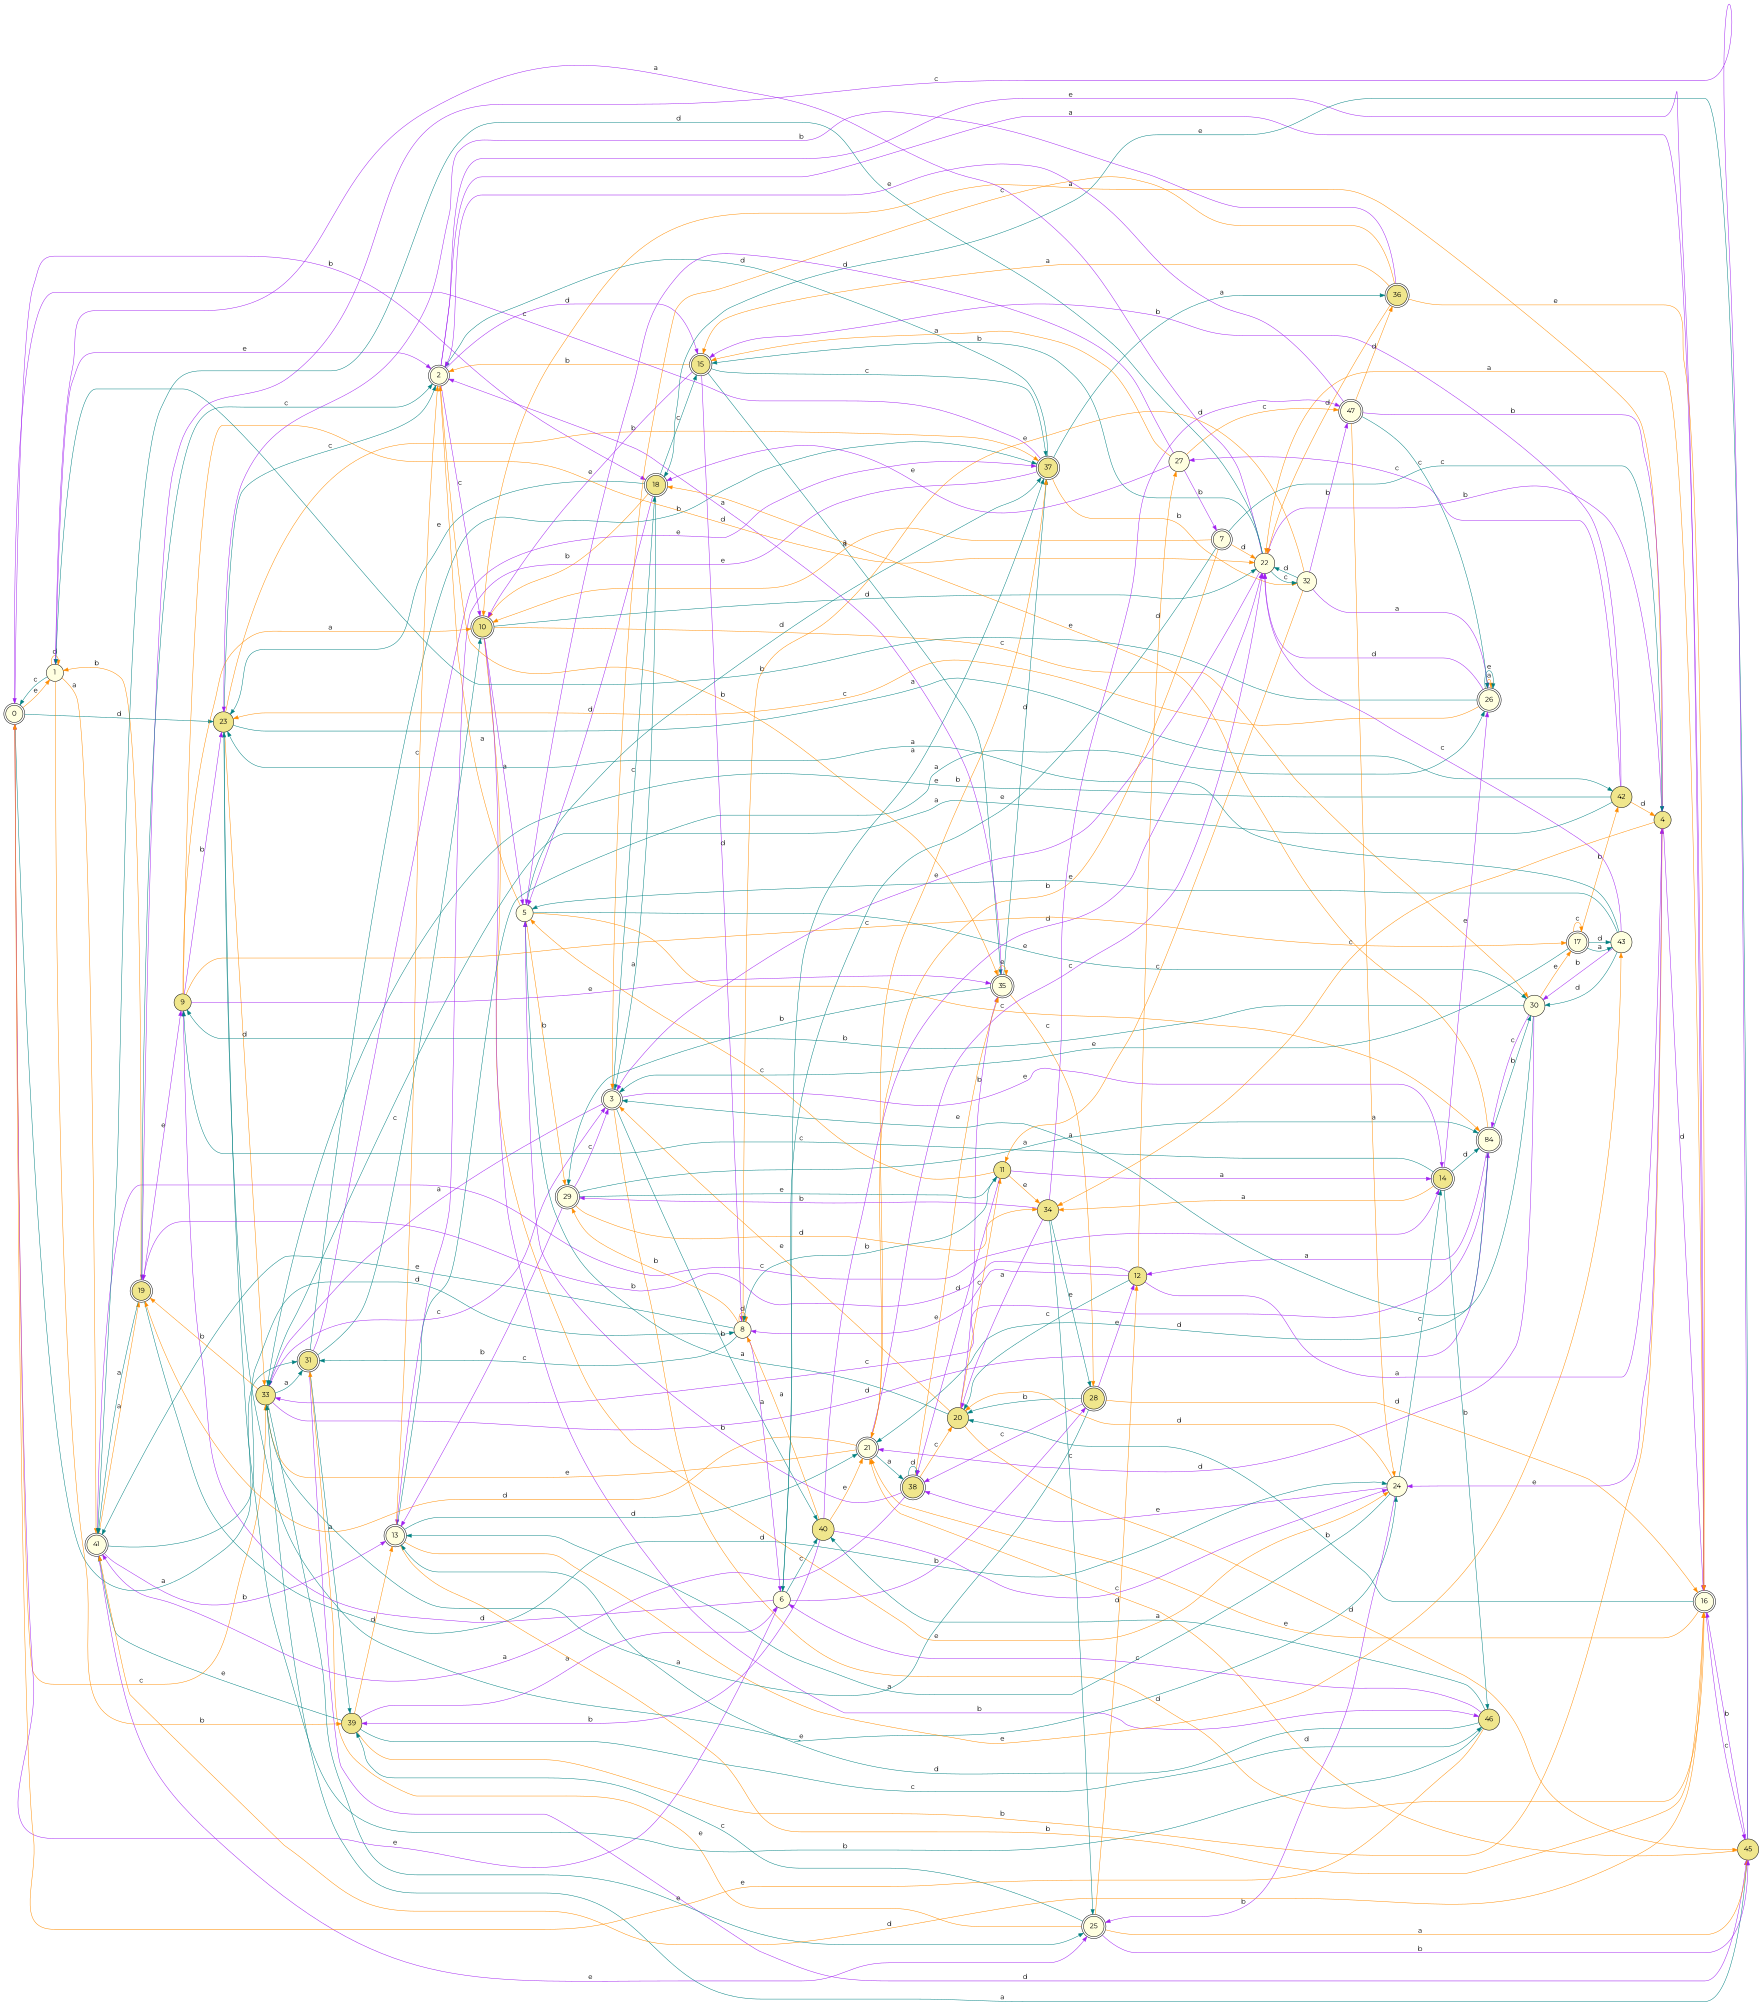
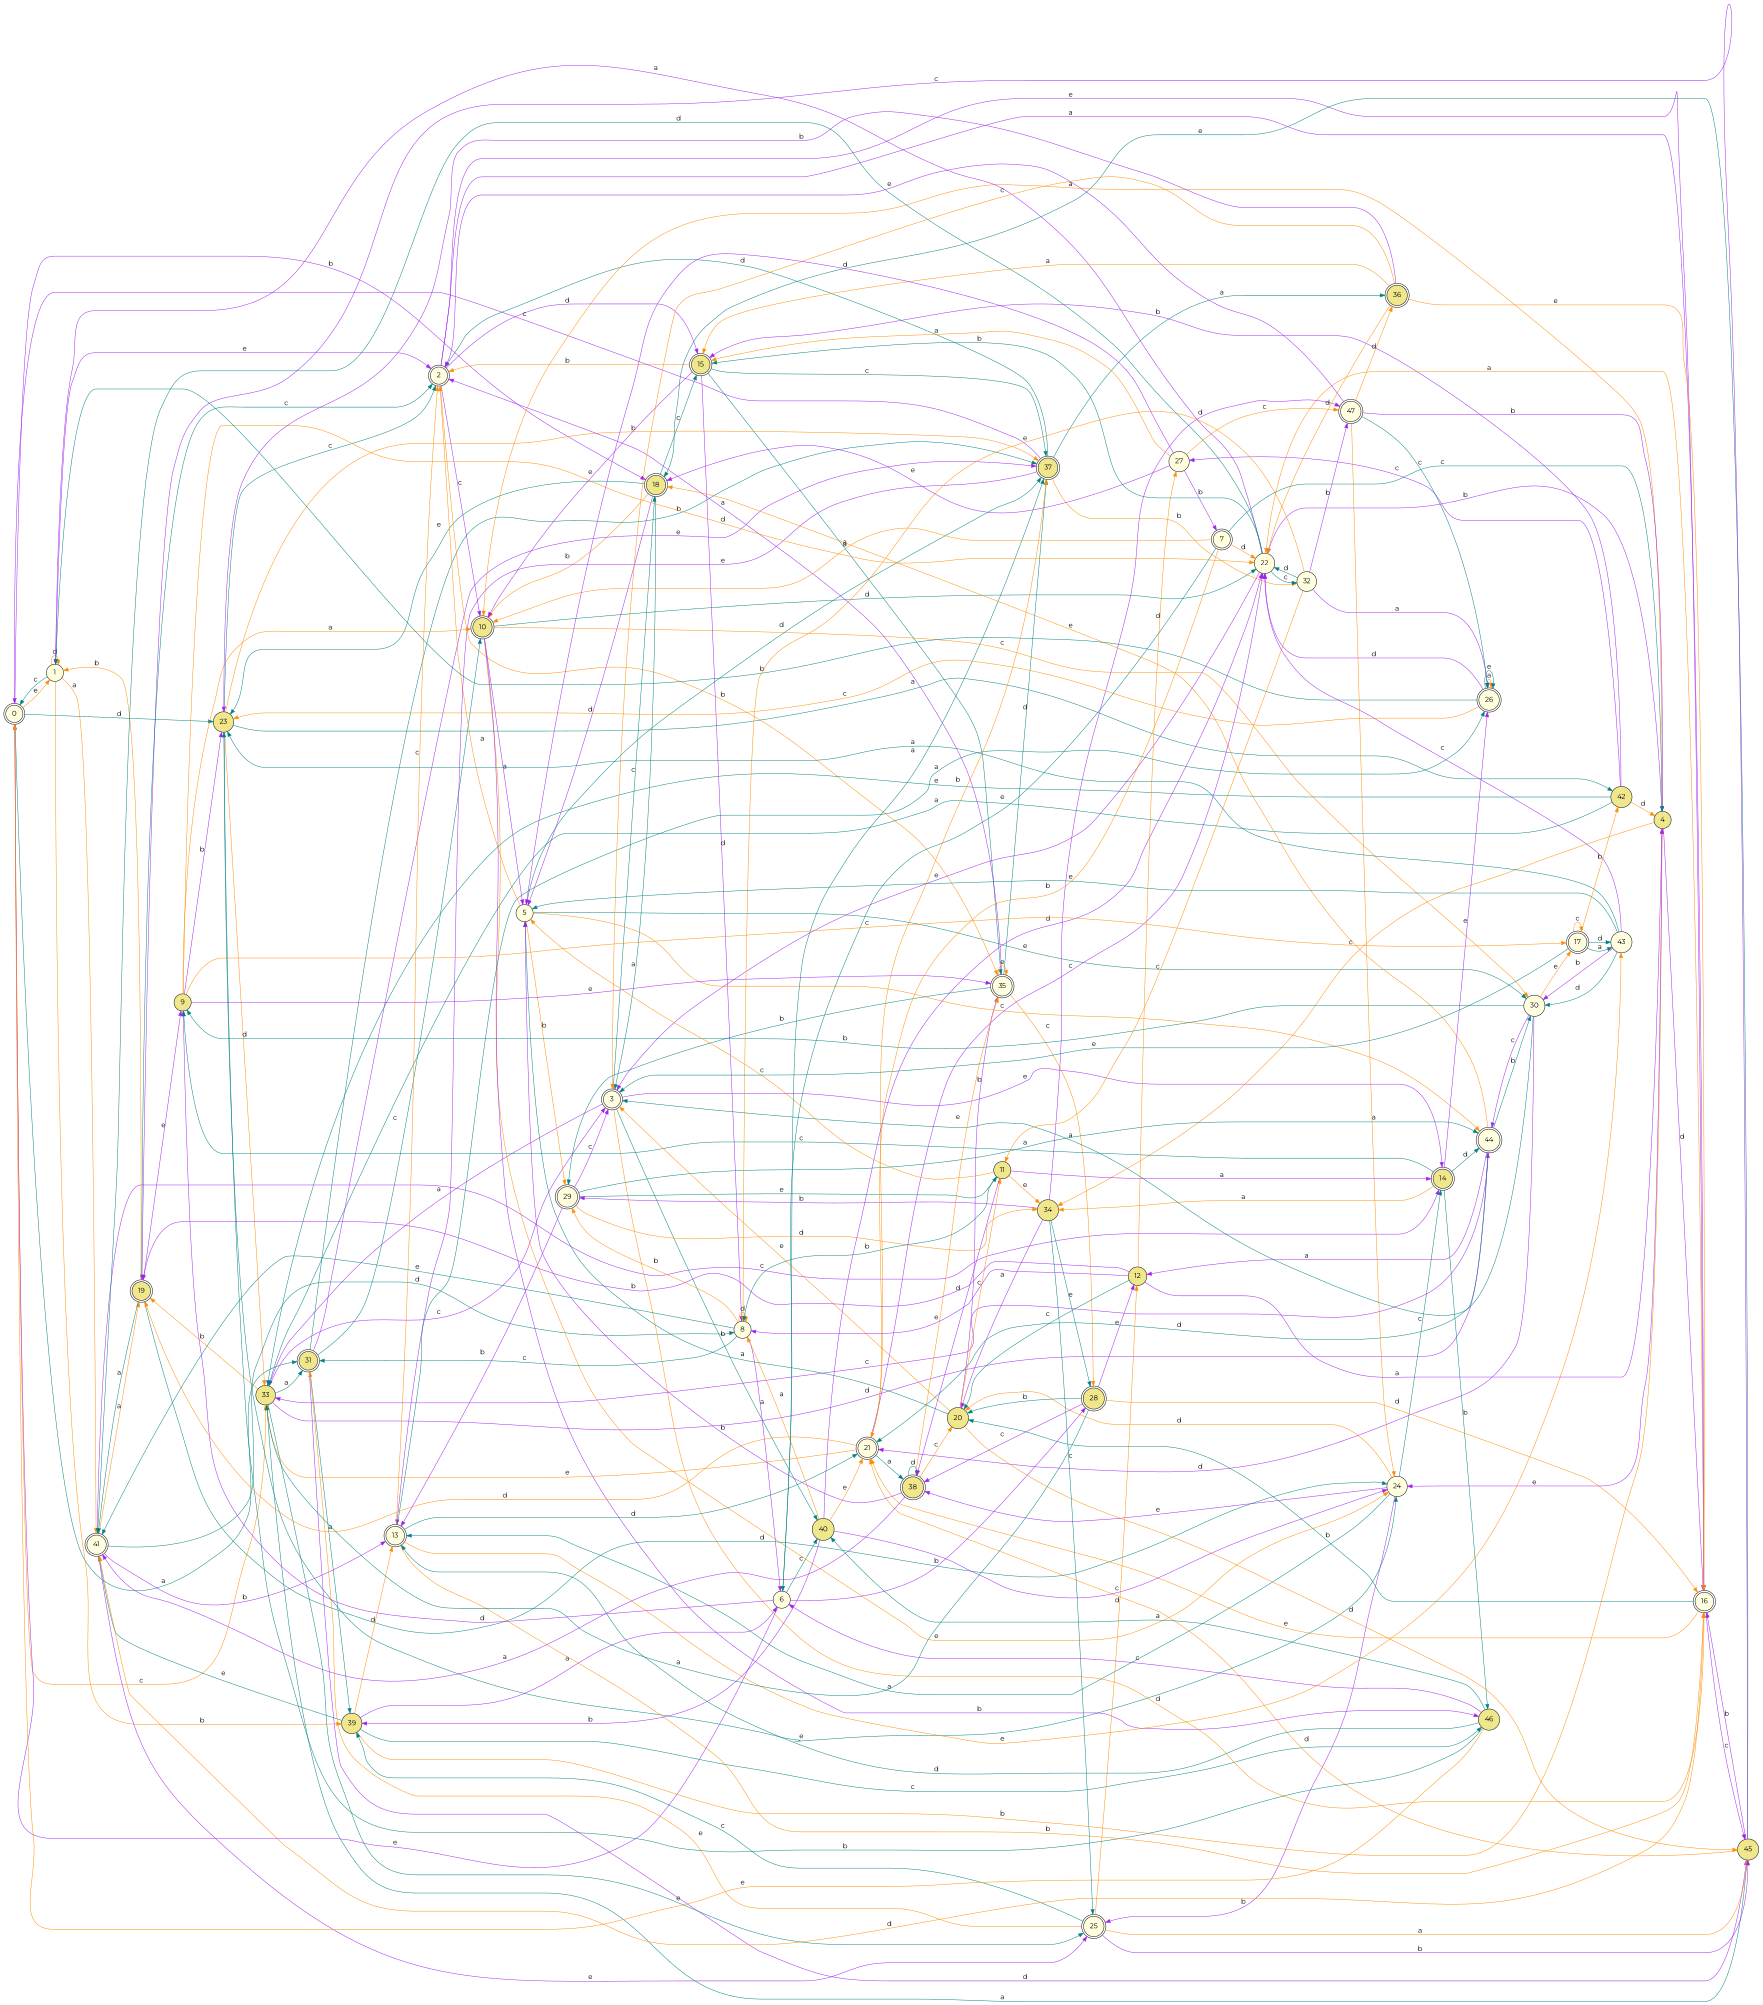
(1489, 1140) -> (1489, 1140)
